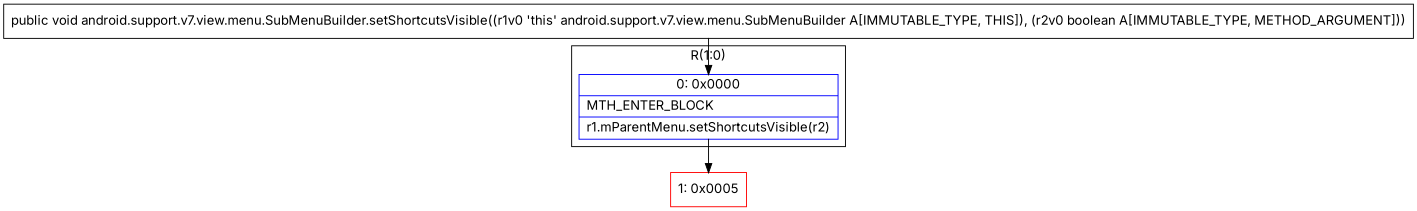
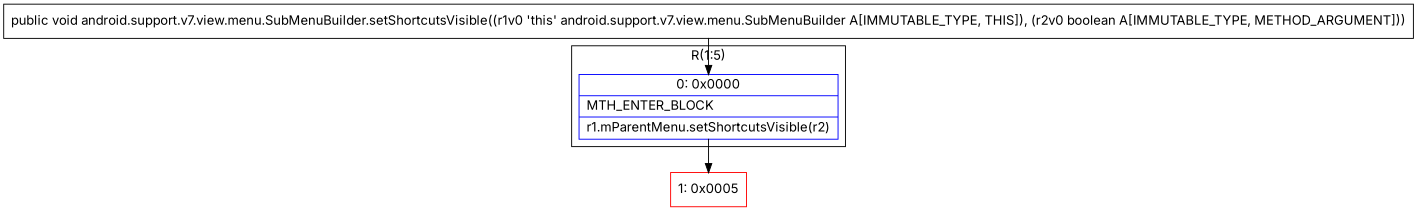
(709, 56) -> (709, 56)
